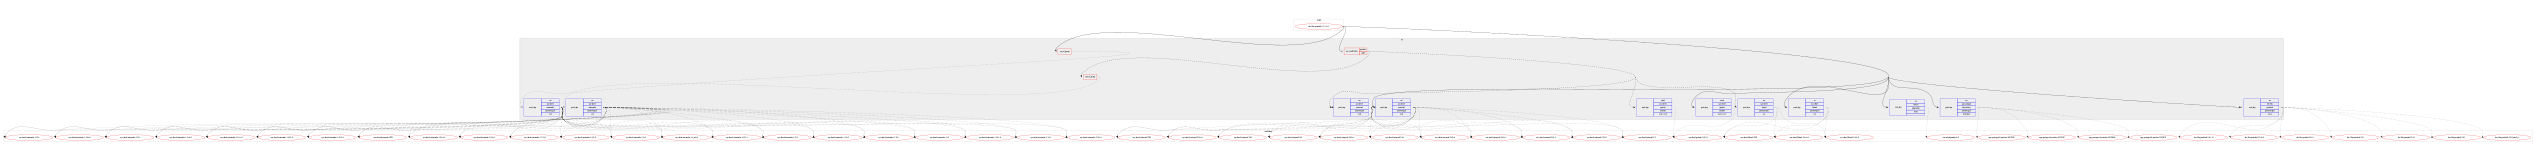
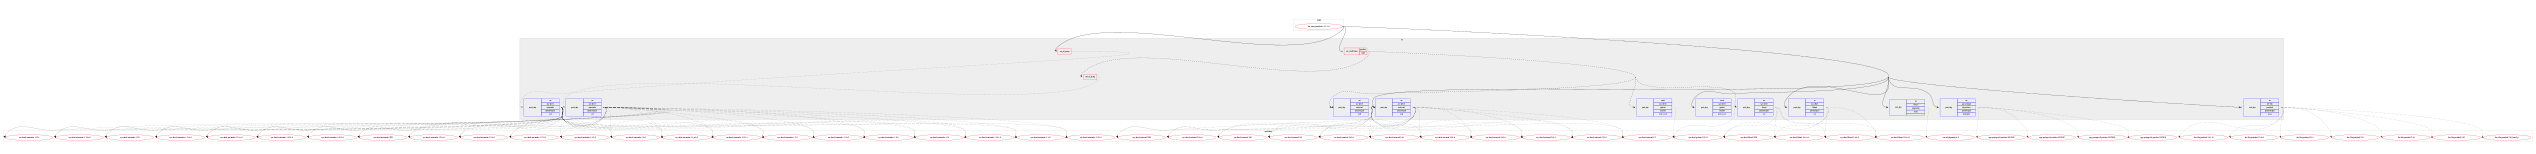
(1319, 26) -> (1319, 26)
none -> (1900, 138)
